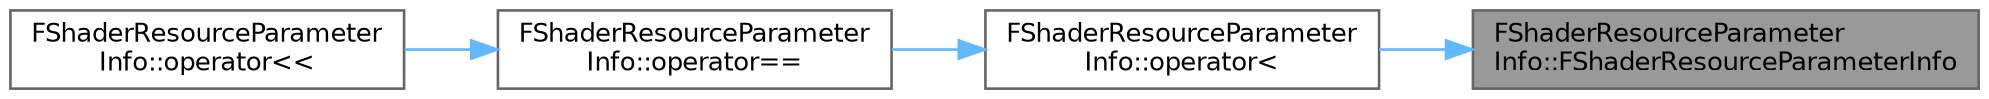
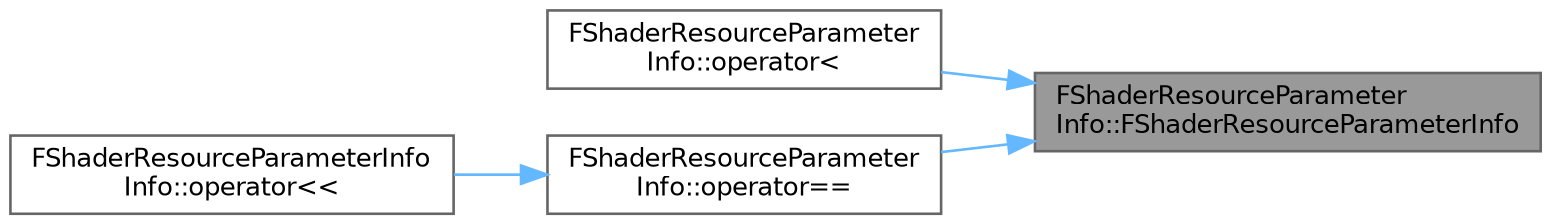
(207, 50) -> (232, 175)
(925, 50) -> (974, 148)
